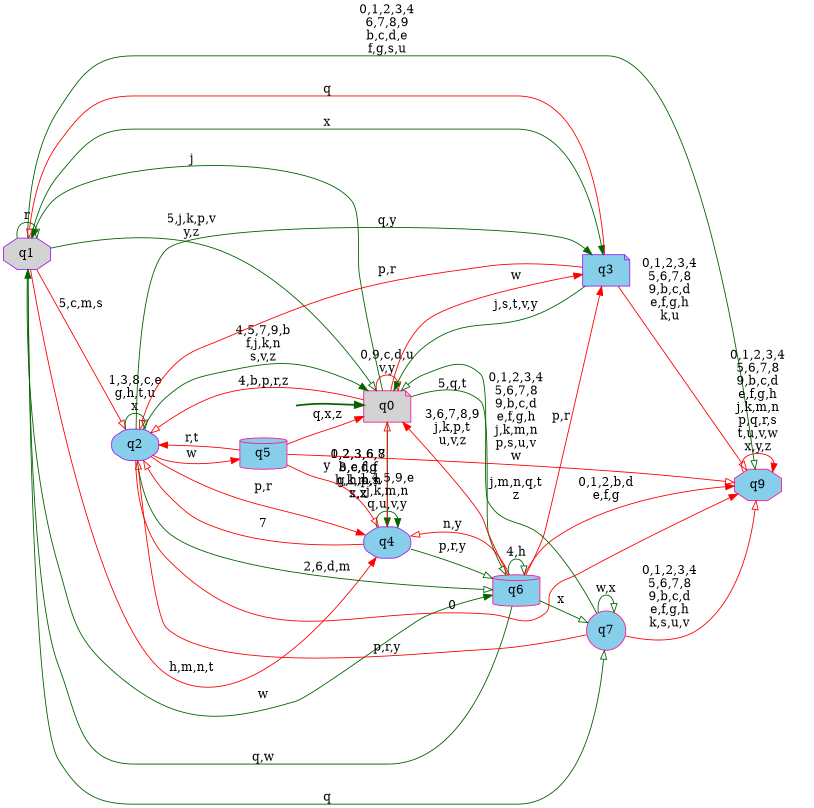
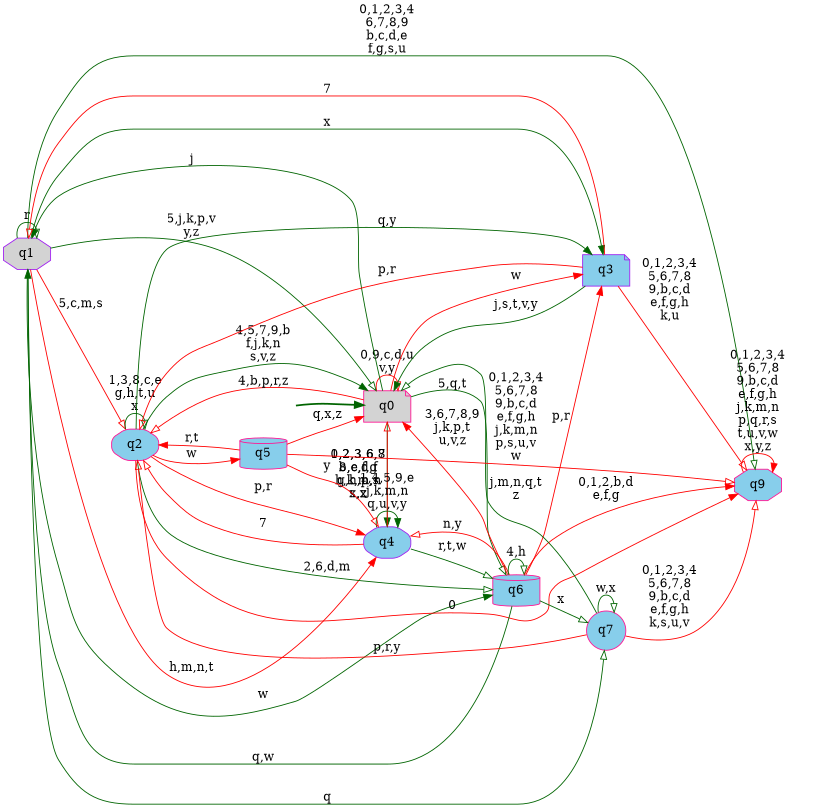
(328, 89) -> (328, 89)
(135, 445) -> (135, 445)
(453, 546) -> (453, 546)
